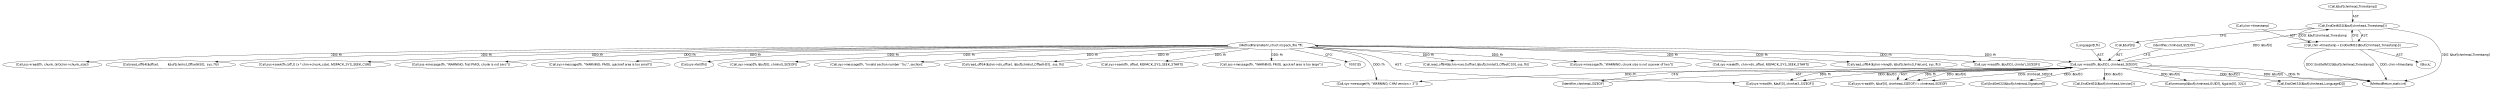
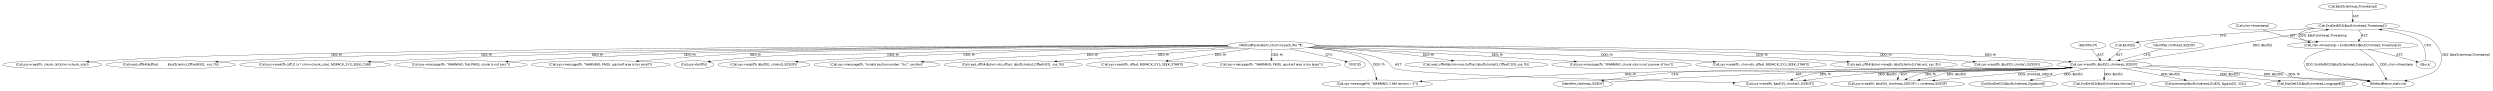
(2352, 37) -> (2411, 37)
(2088, 45) -> (2088, 45)
(1583, 52) -> (1513, 53)
